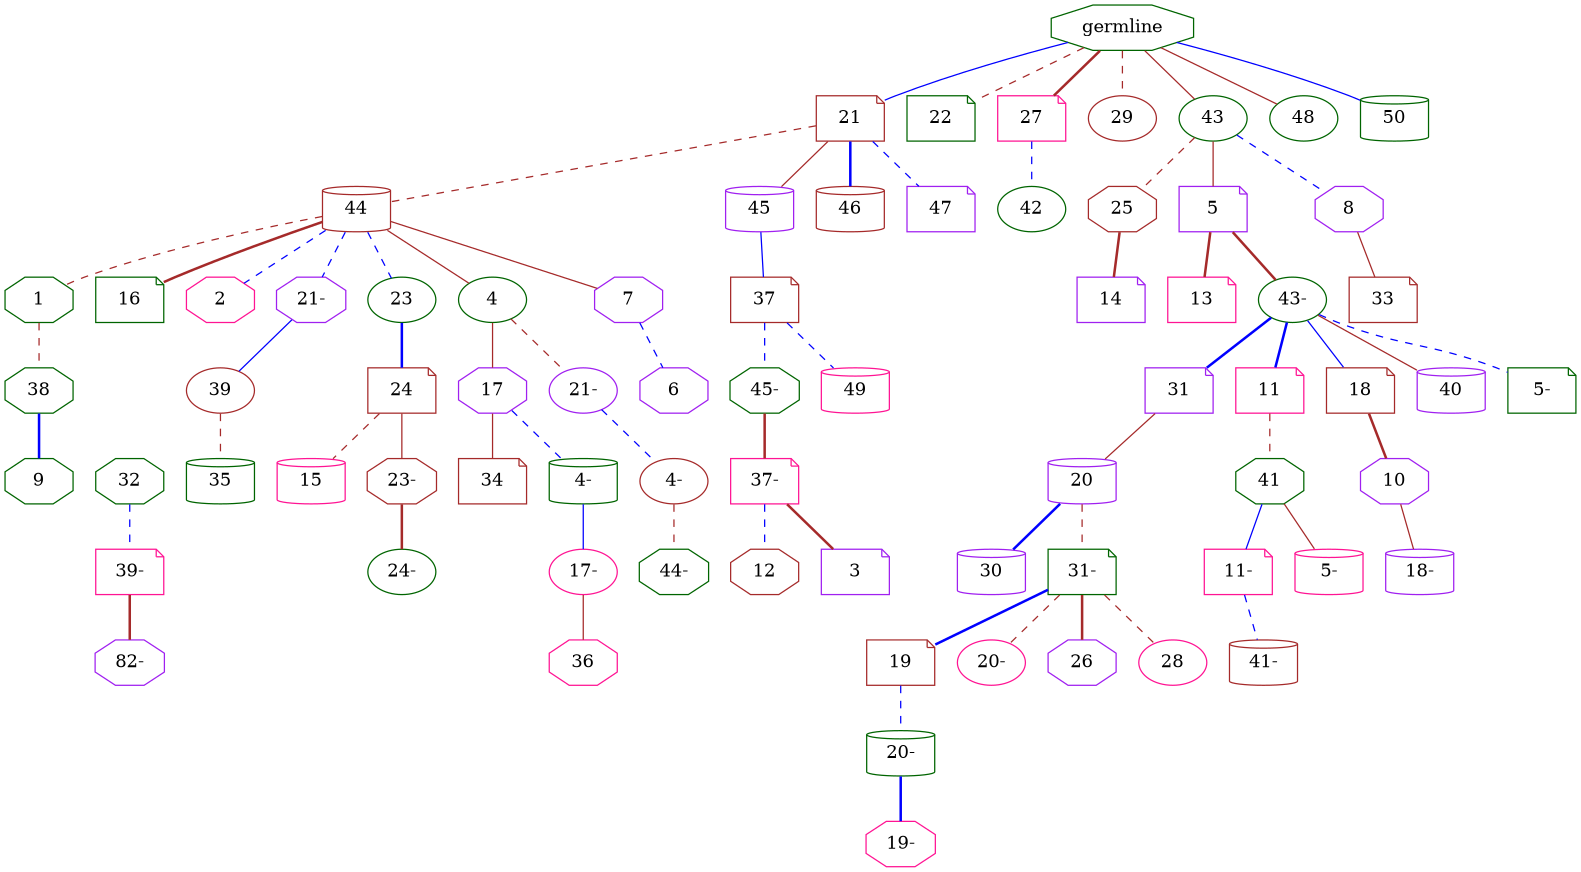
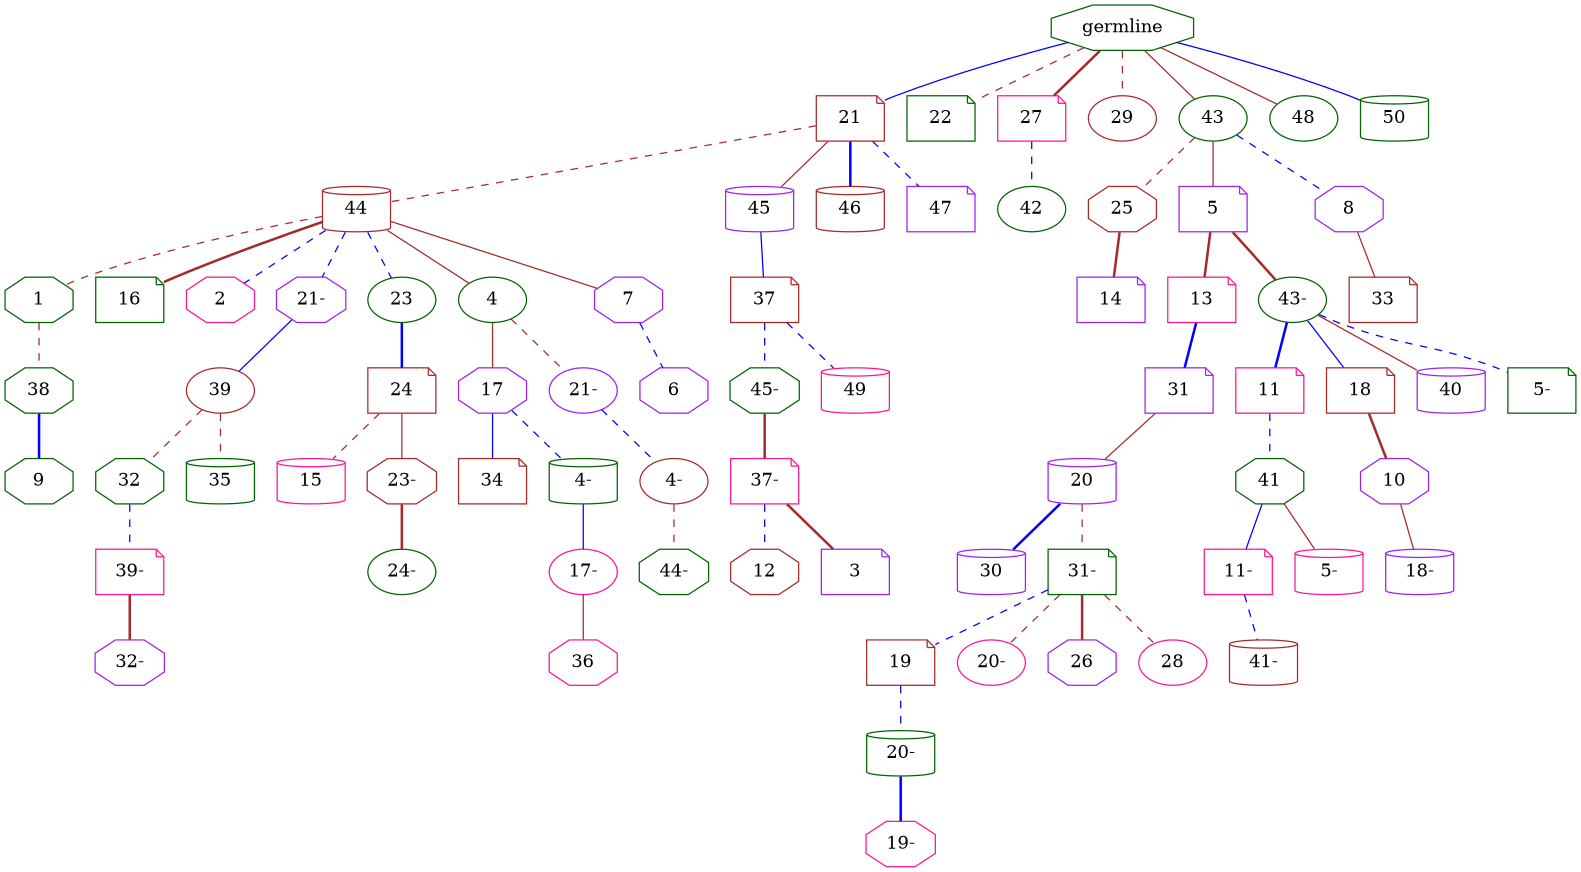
(1239, 343) -> (1190, 345)
none -> (175, 436)
(493, 436) -> (493, 436)
(1270, 436) -> (1270, 436)
(992, 617) -> (992, 617)
(130, 663) -> (130, 663)
